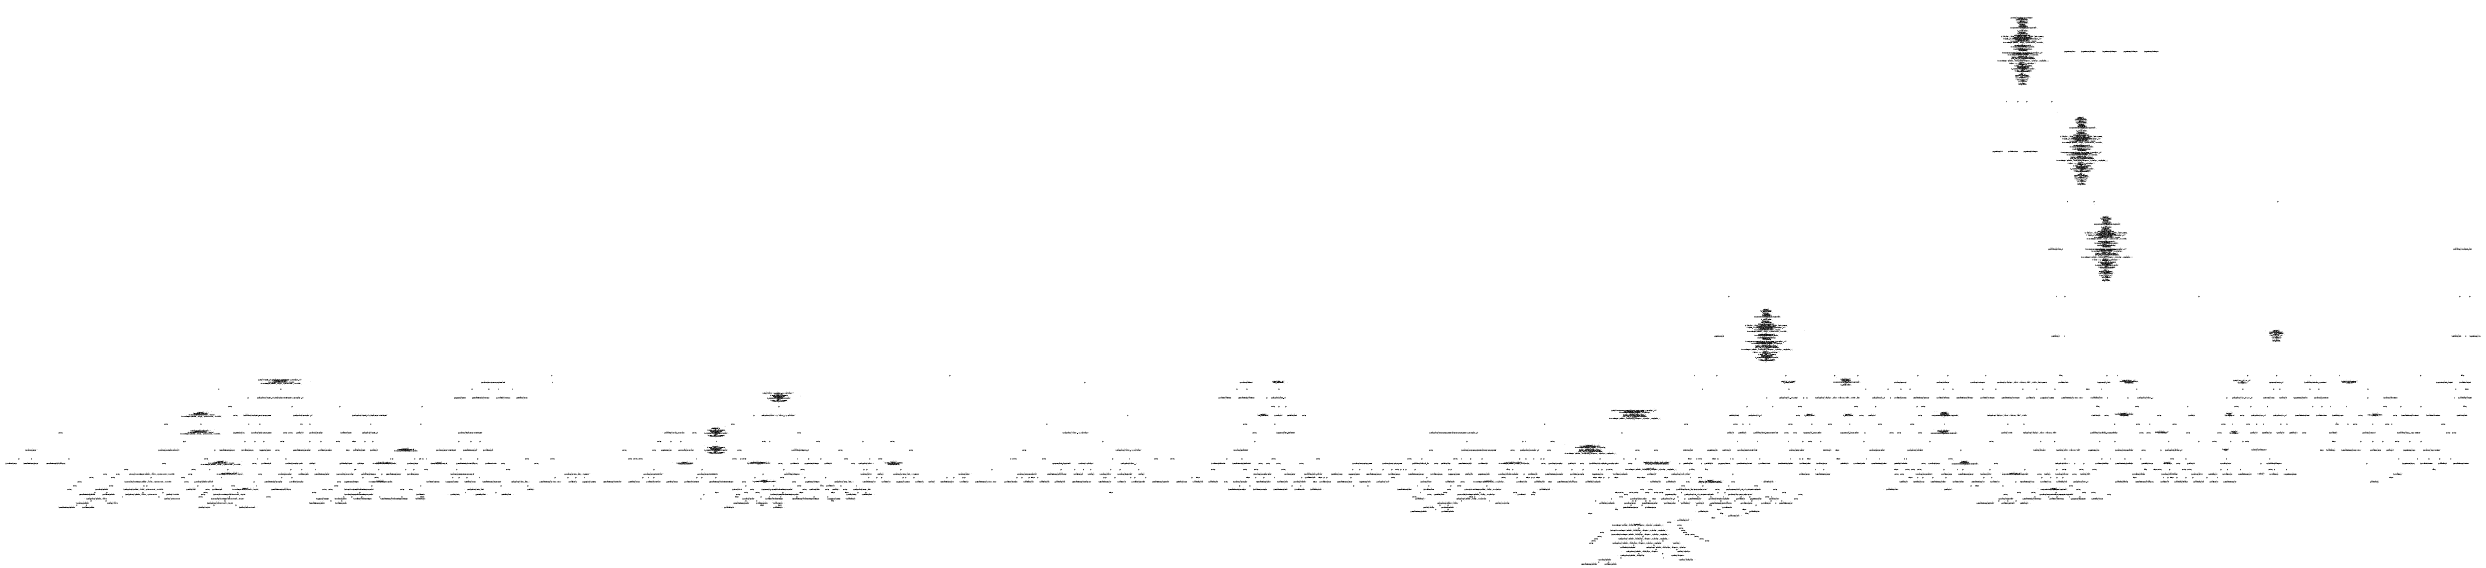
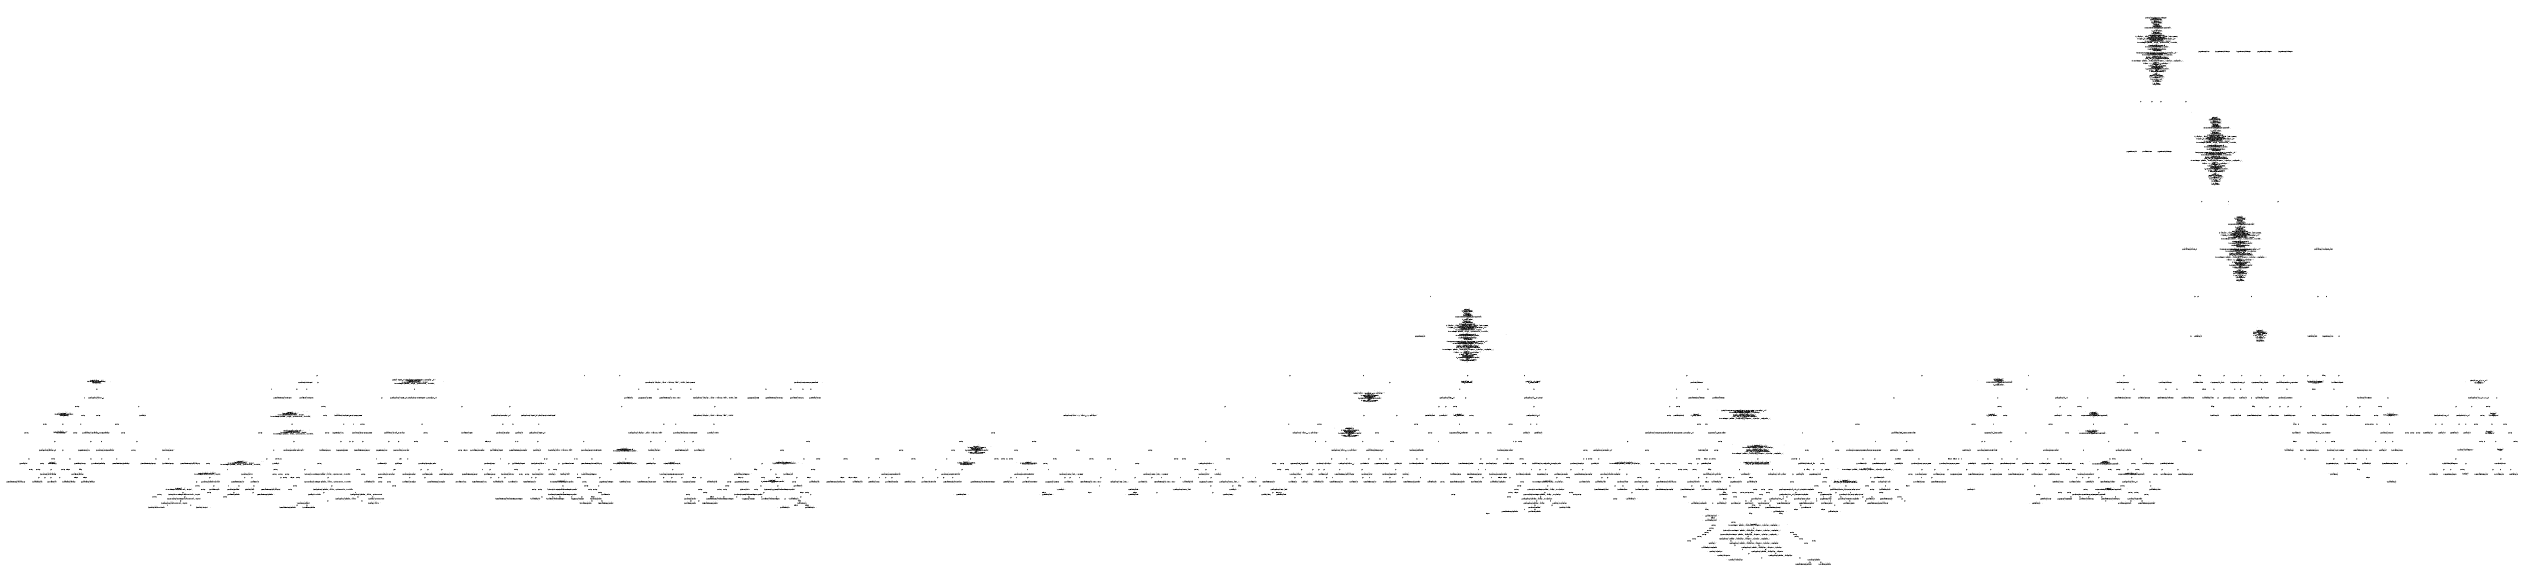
(2300, 398) -> none
